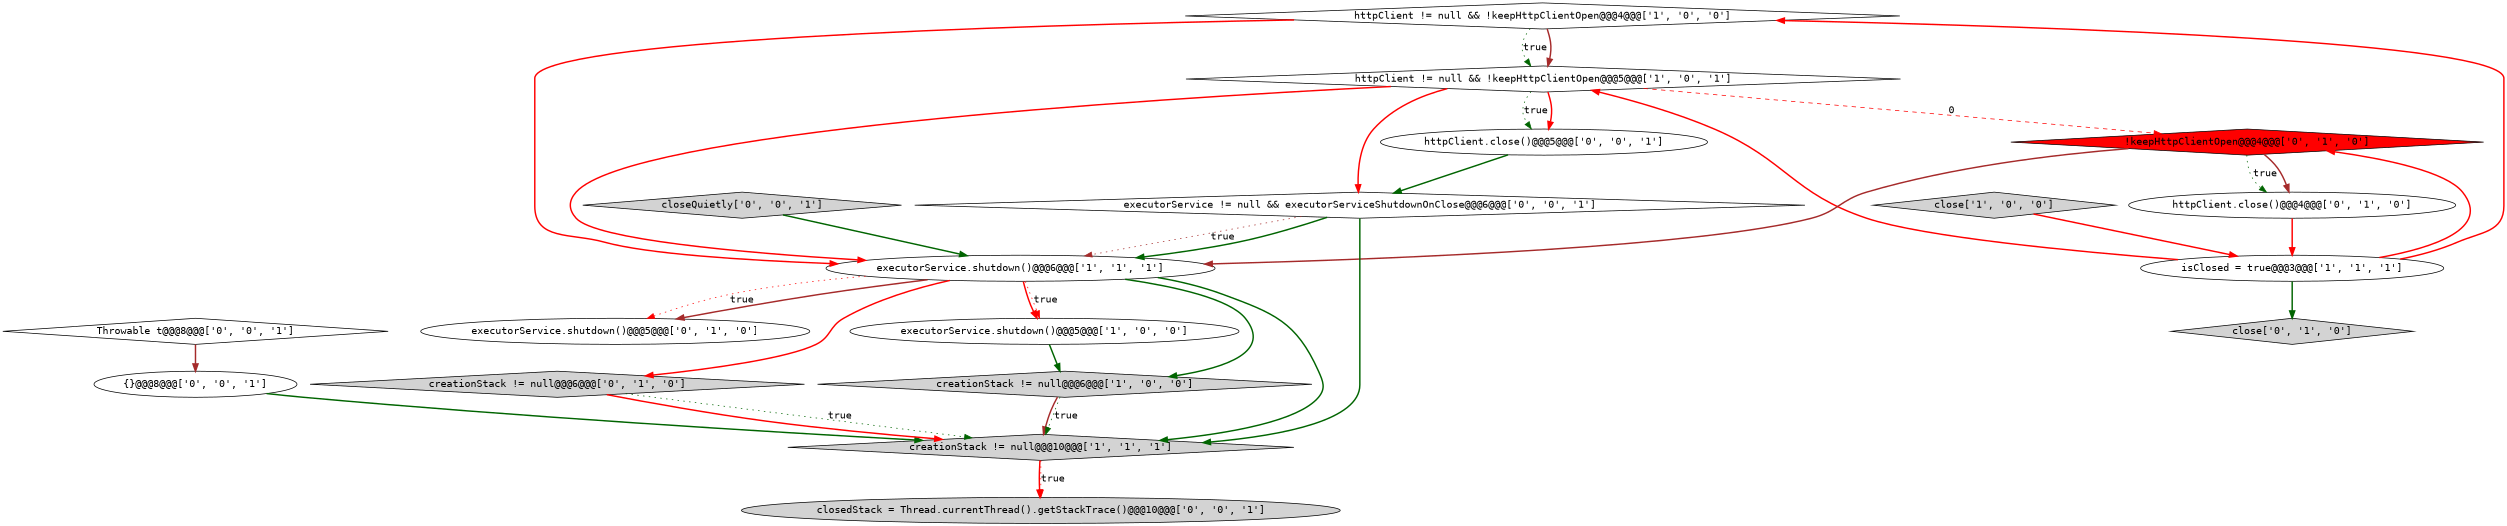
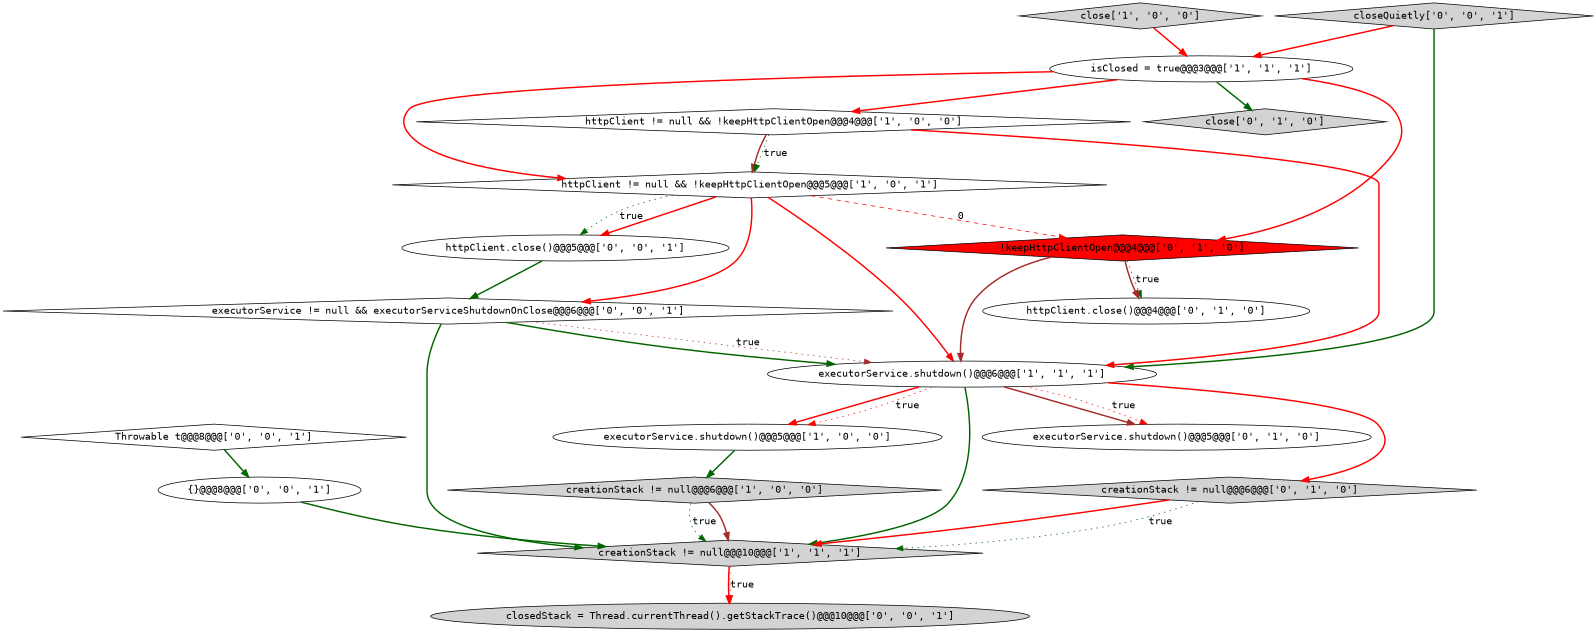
(2292, 233) -> (1327, 40)
(1239, 313) -> none
(195, 354) -> (234, 461)
